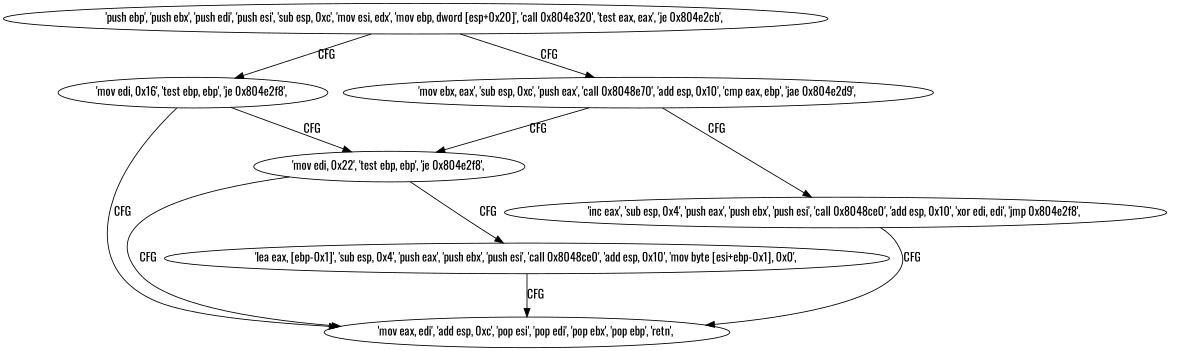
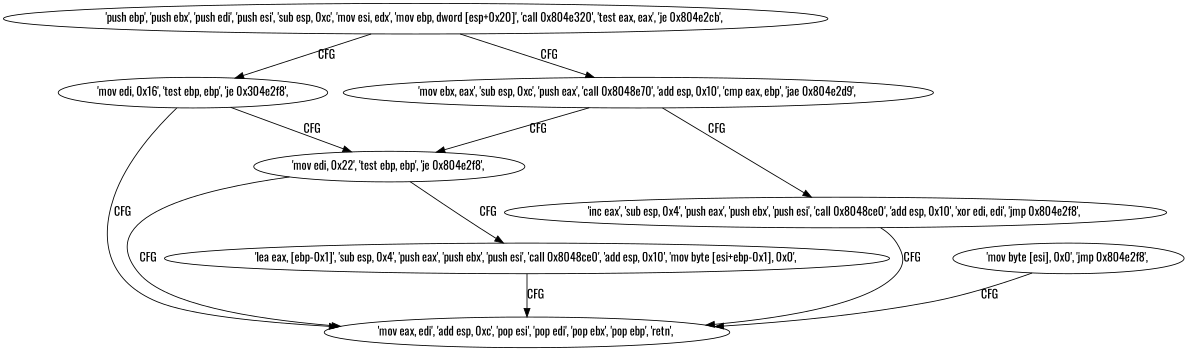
(193, 93) -> (193, 93)
none -> (1068, 258)
